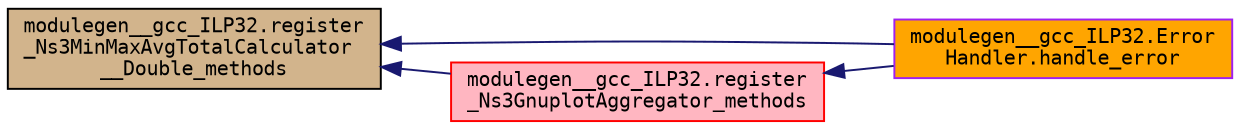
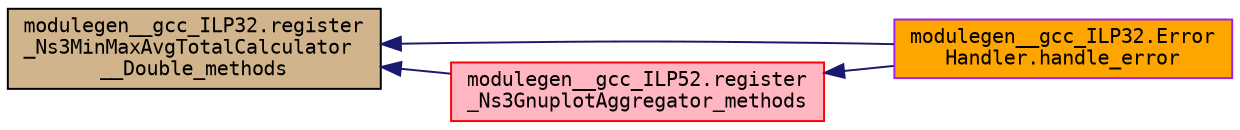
(638, 92) -> (638, 92)
